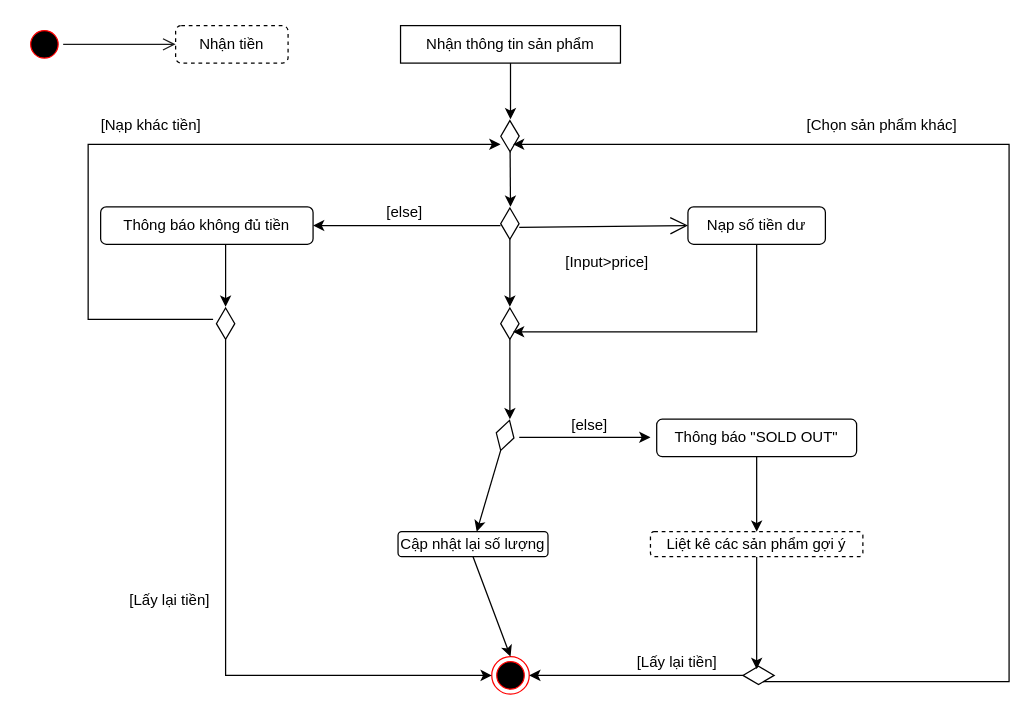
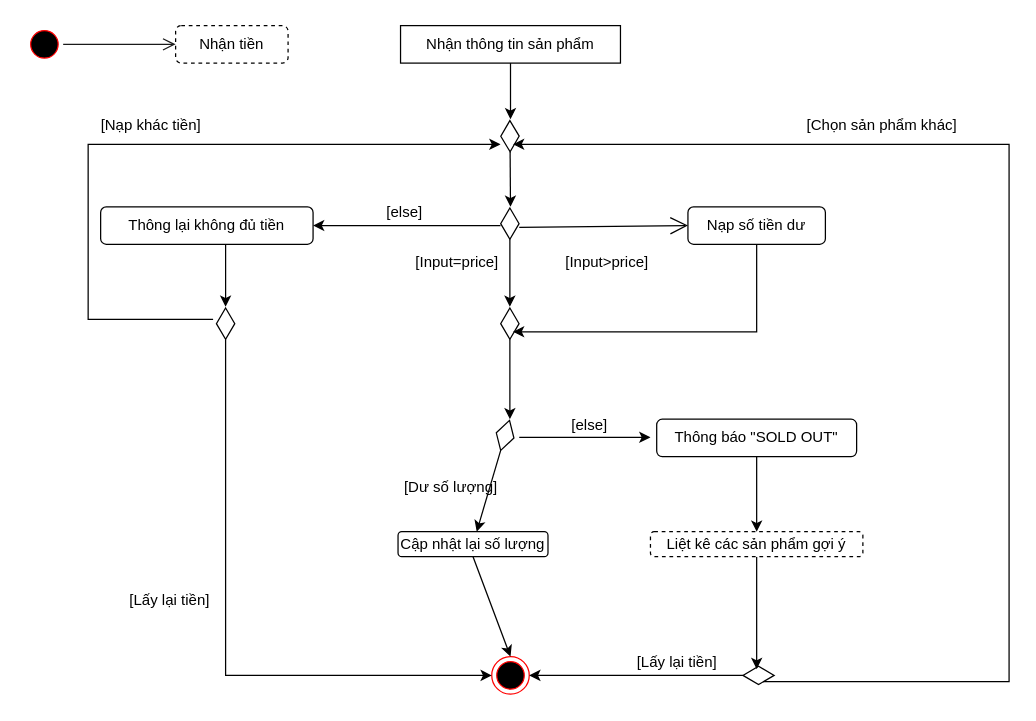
(207, 226) -> (207, 226)
none -> (457, 263)
none -> (451, 488)
